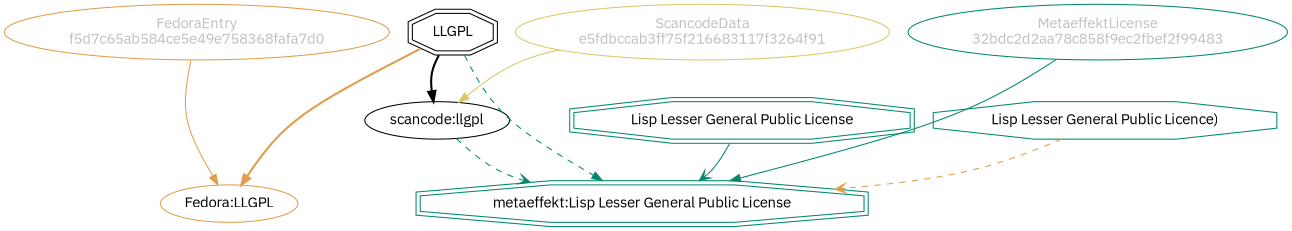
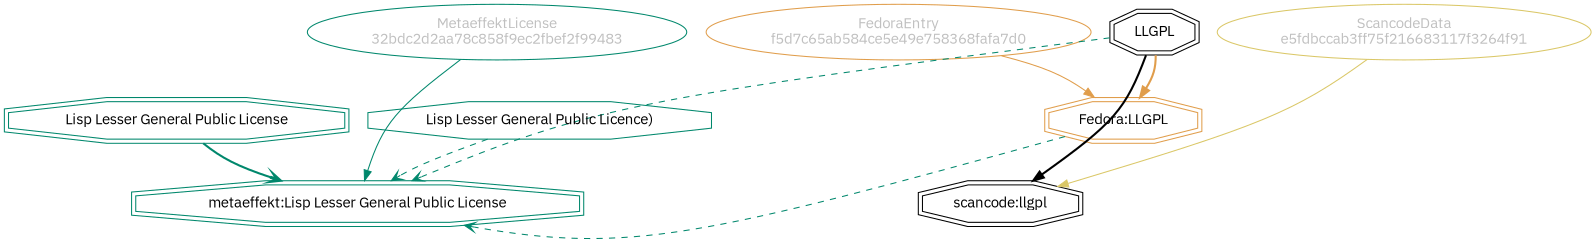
(437, 120) -> (1001, 204)
(518, 126) -> (761, 85)
(720, 160) -> (235, 164)
(486, 163) -> (773, 213)
(956, 174) -> (443, 156)
(229, 204) -> (1123, 120)
